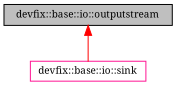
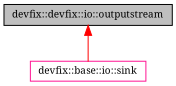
(88, 15) -> (88, 15)
